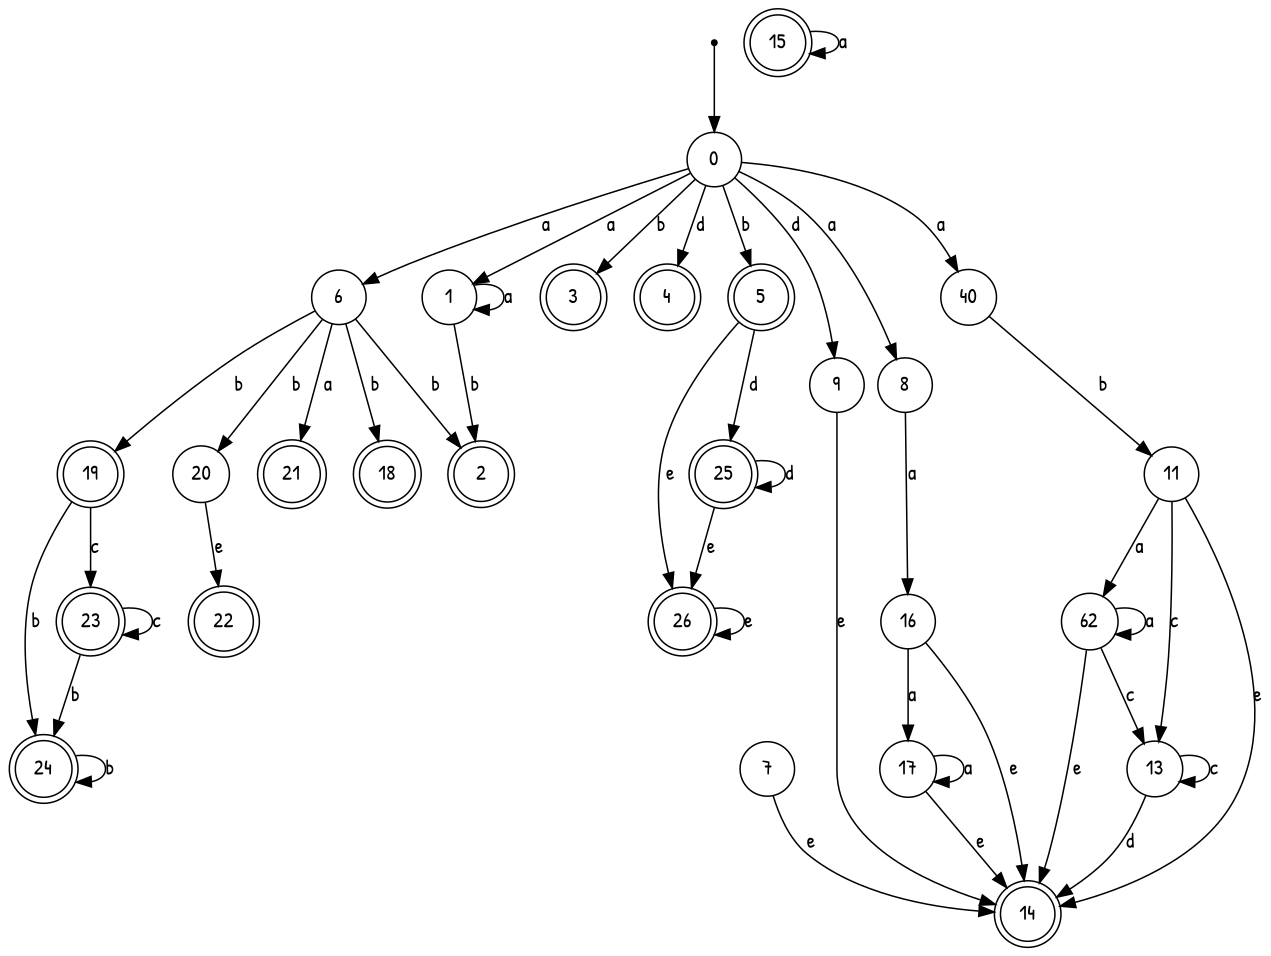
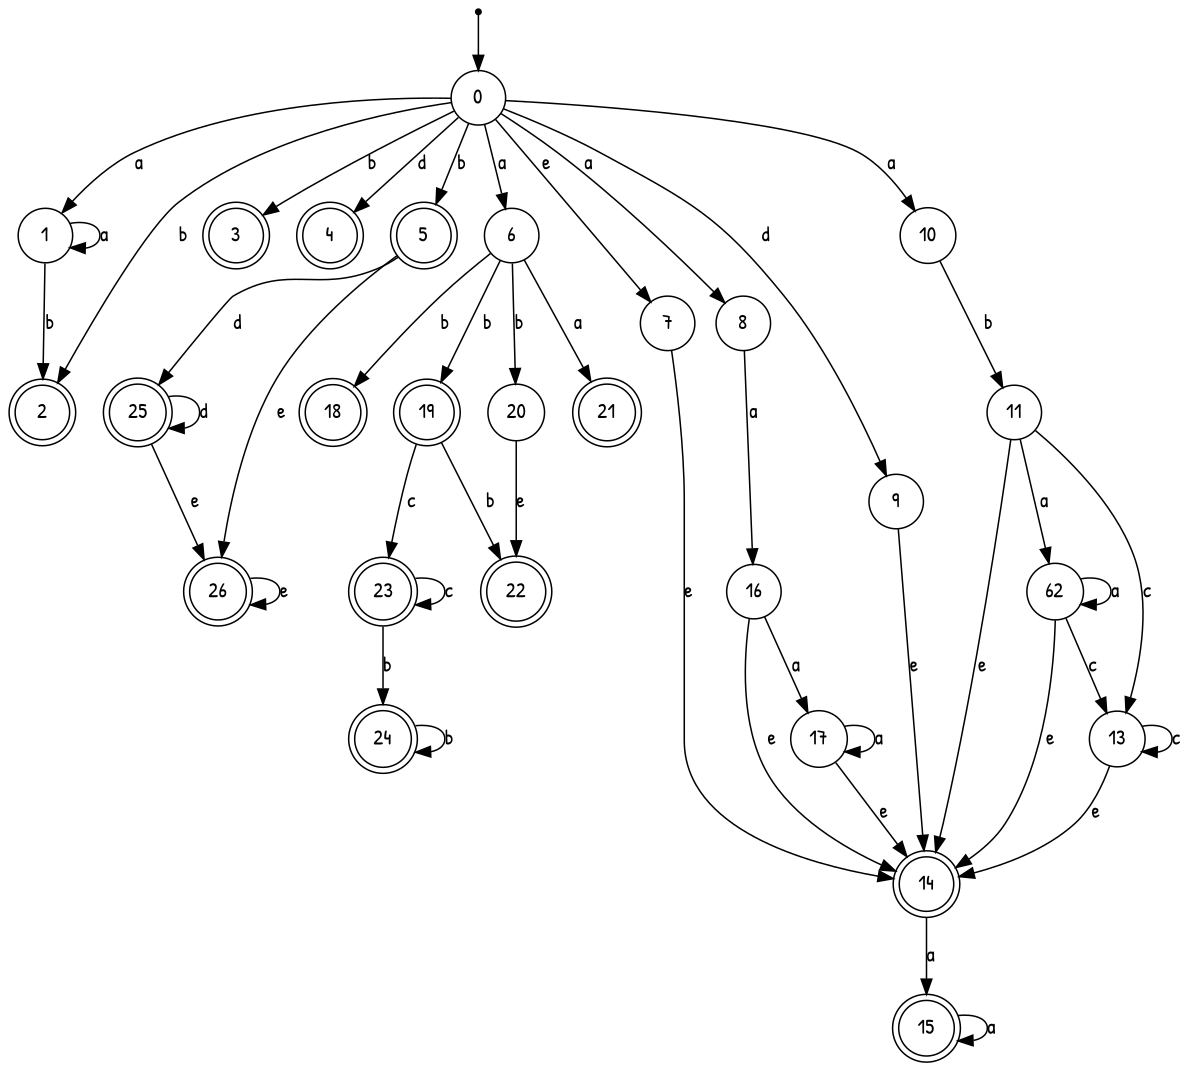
none -> (568, 205)
(969, 297) -> (928, 236)
(403, 377) -> (216, 177)
(28, 606) -> (468, 494)
(1131, 842) -> (1096, 812)
none -> (926, 948)
